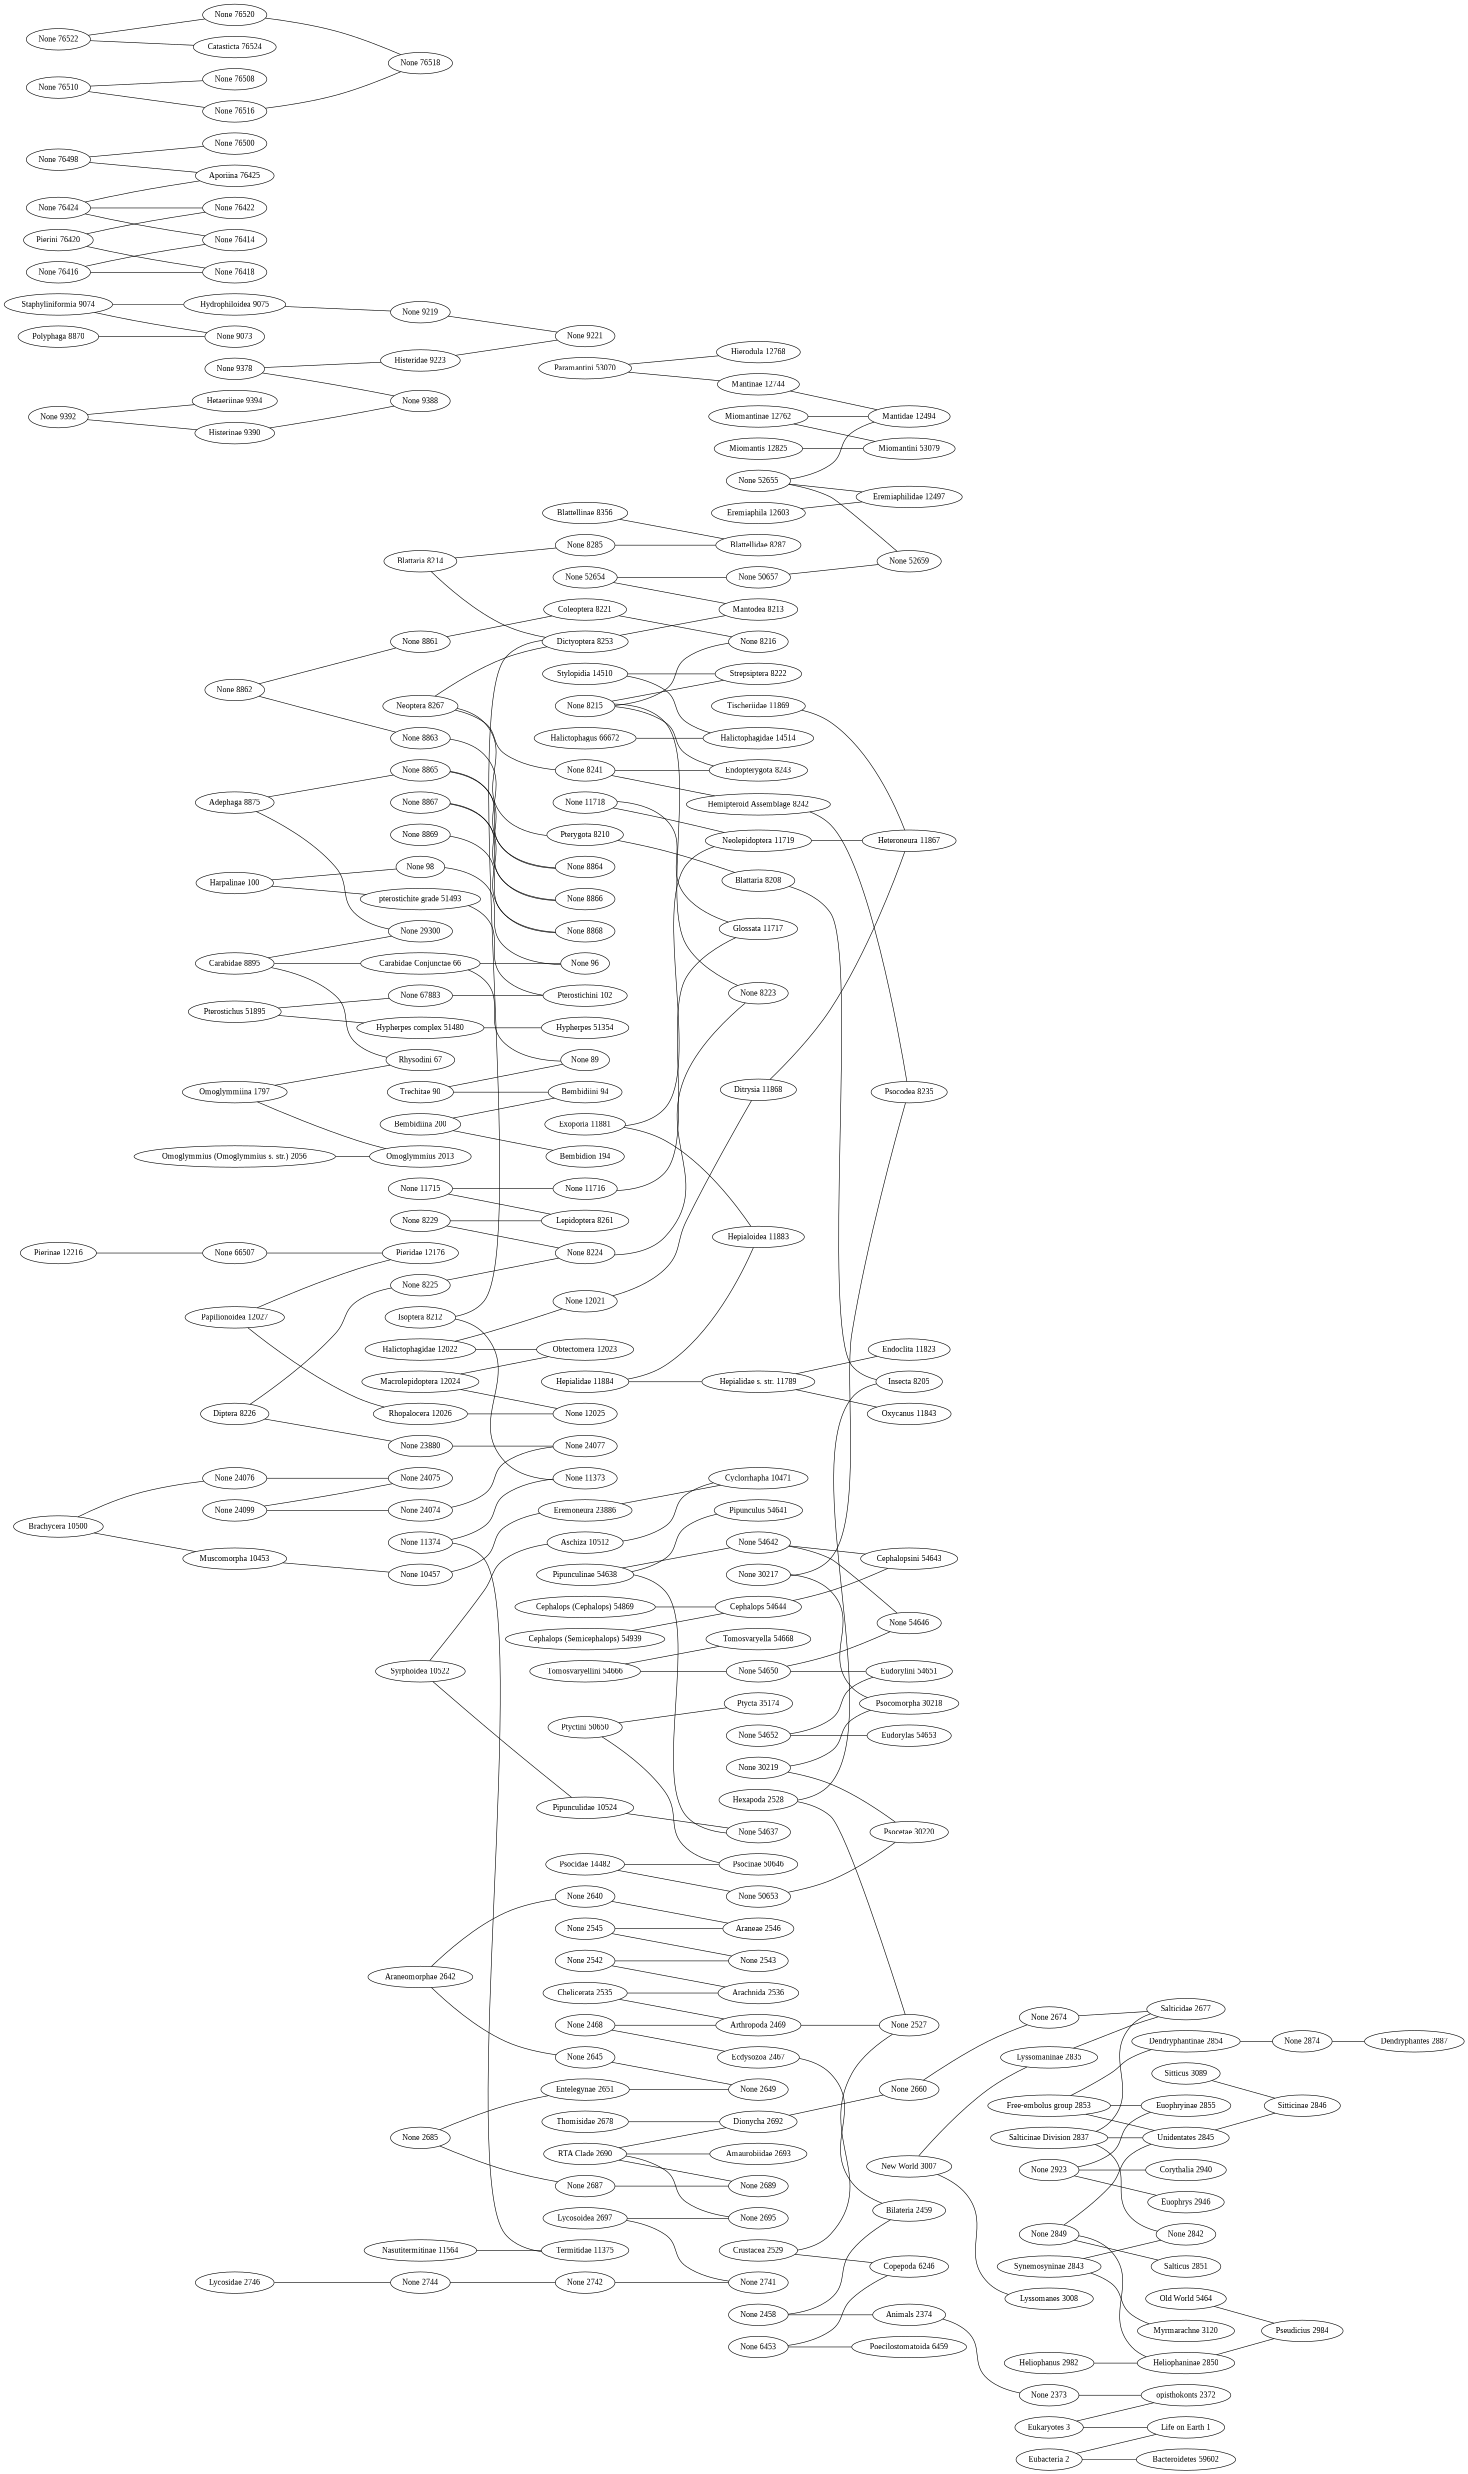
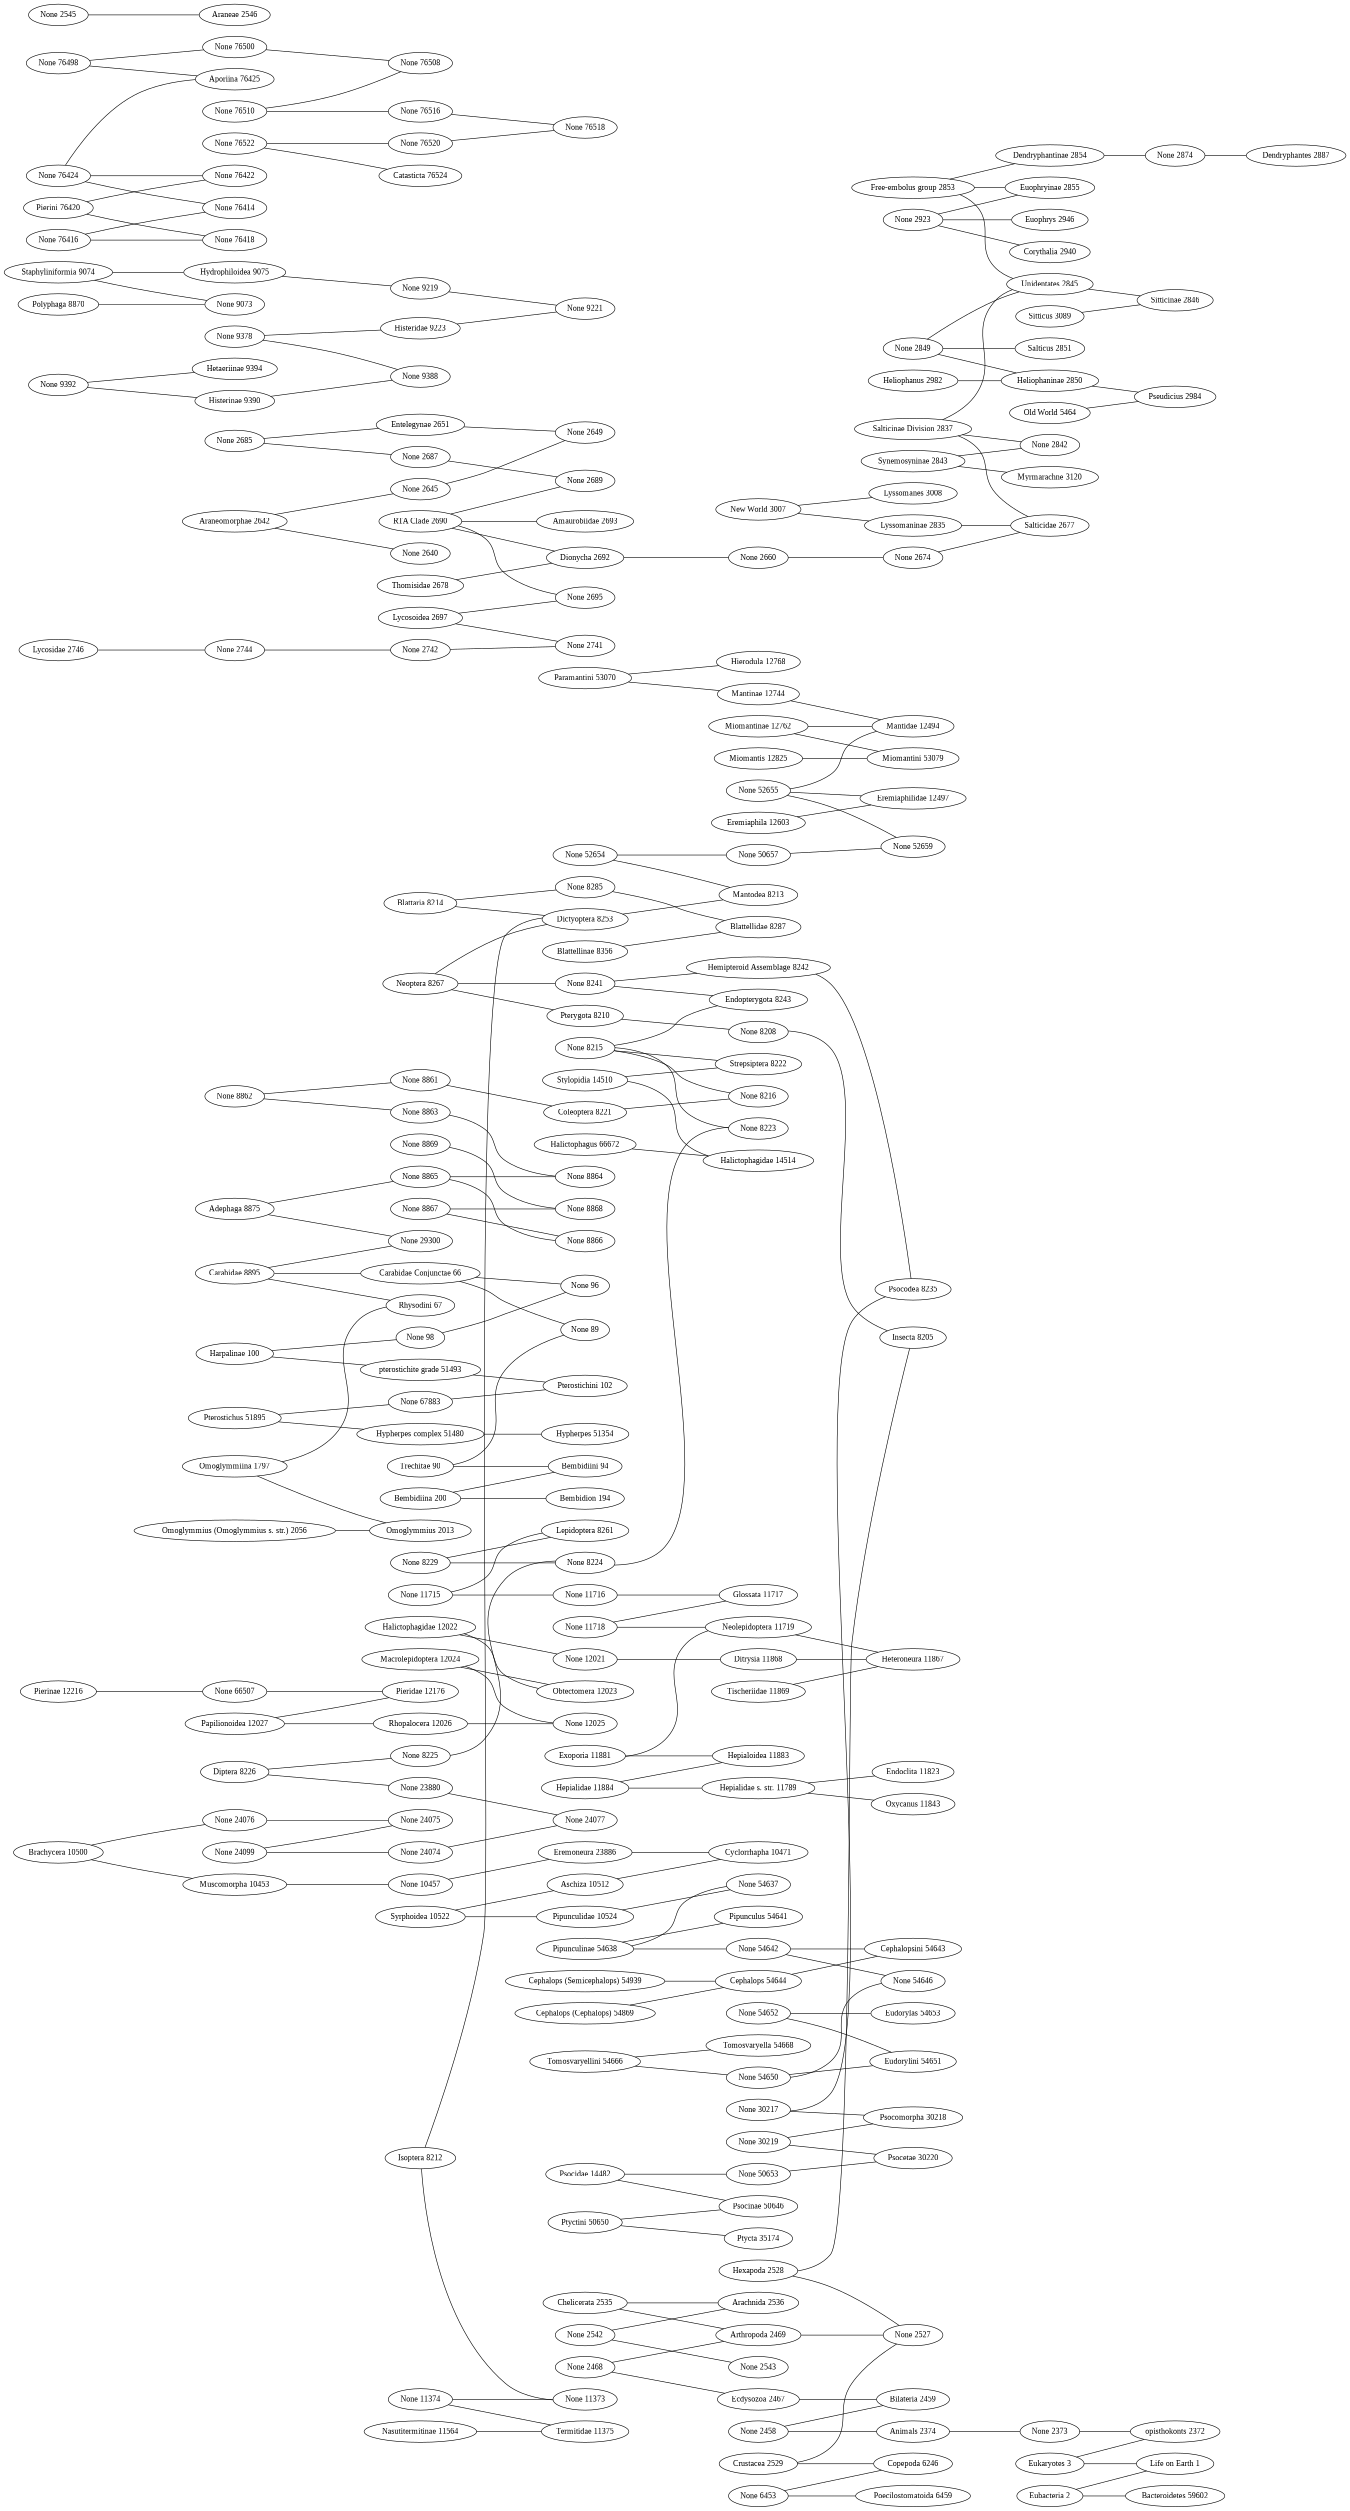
none -> (328, 55)
(758, 881) -> (758, 1032)
(670, 1912) -> none
(672, 1945) -> none
